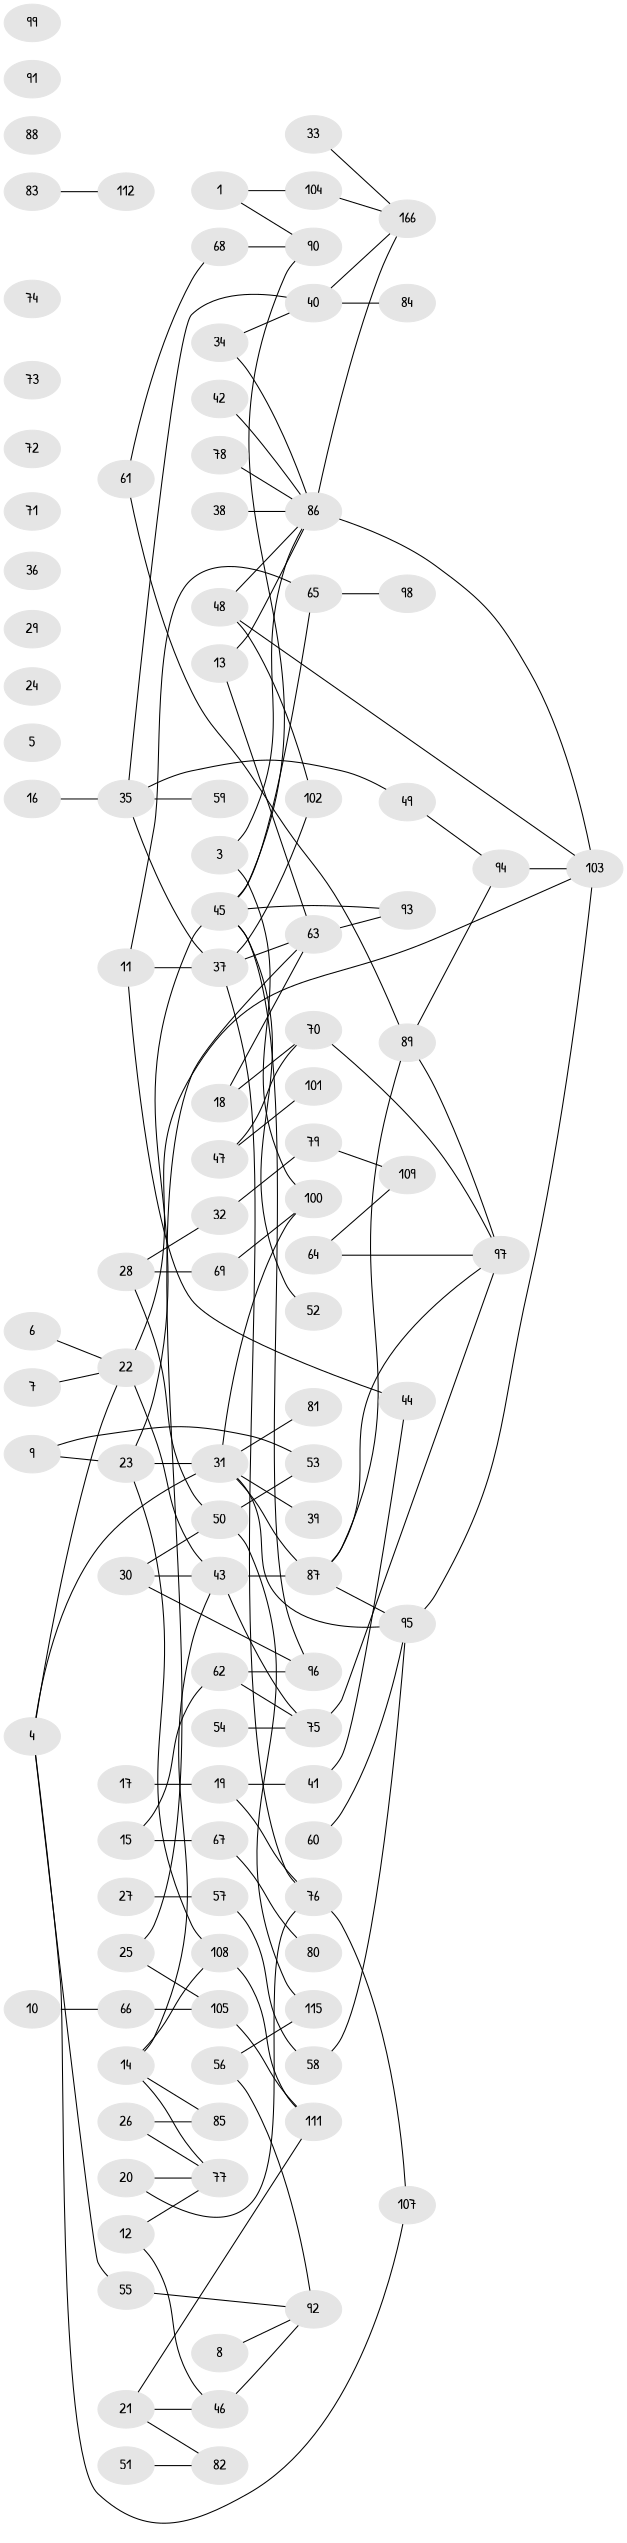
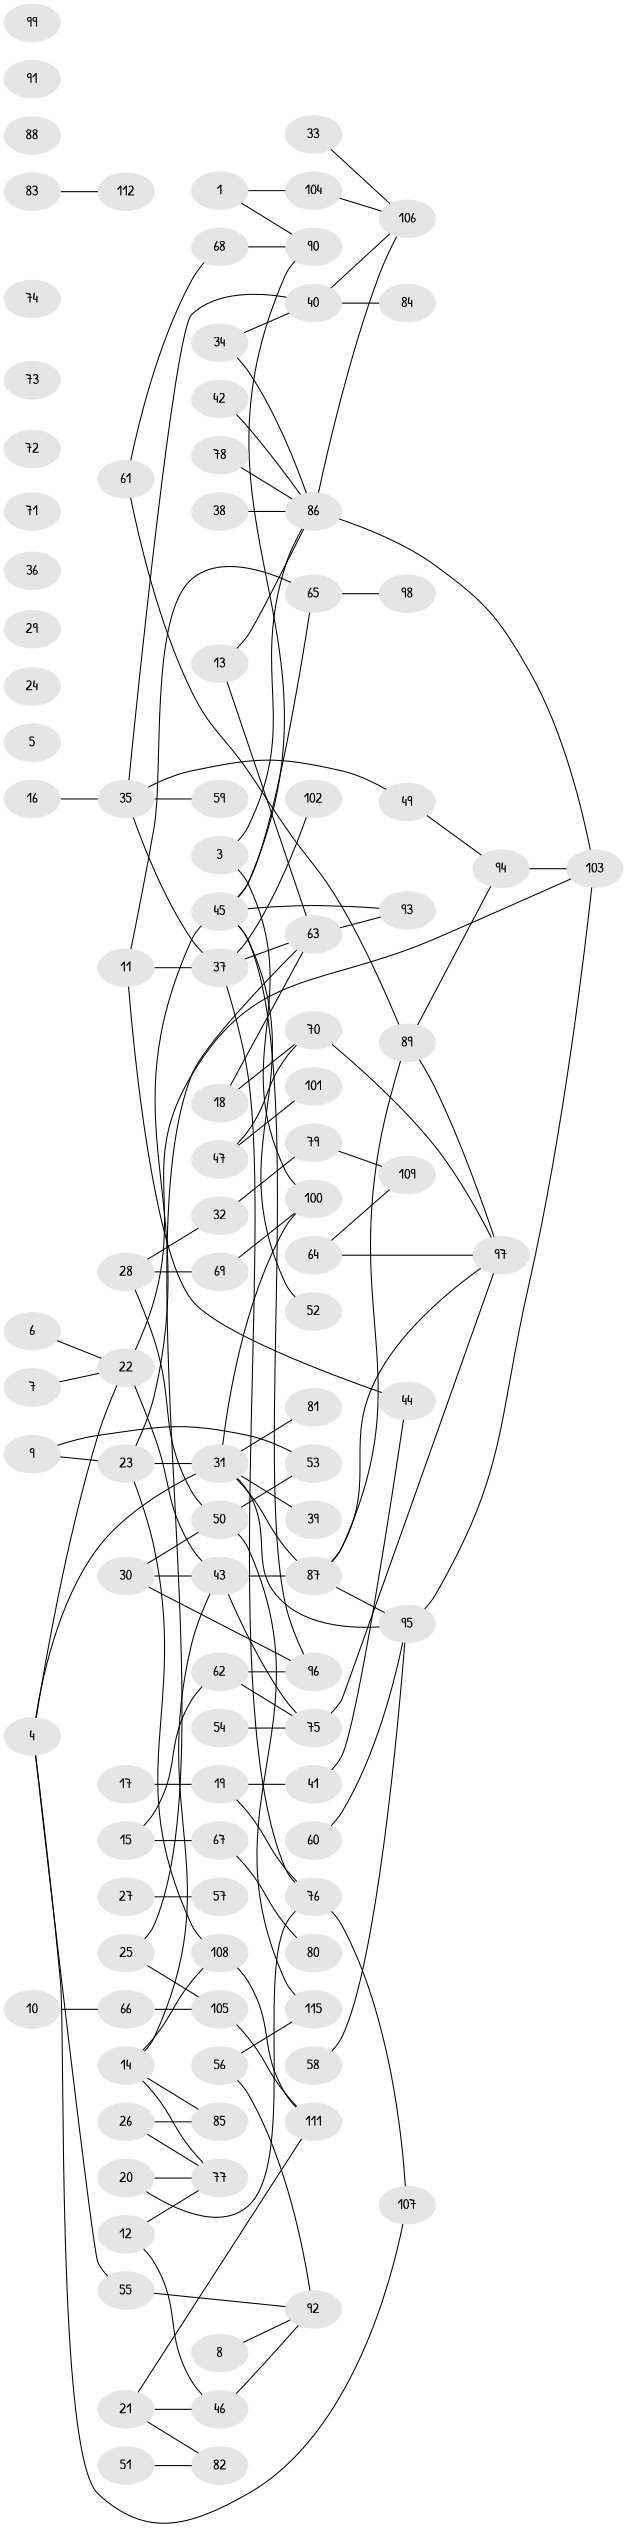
(407, 219) -> (407, 219)
(220, 607) -> none
(267, 1981) -> none
